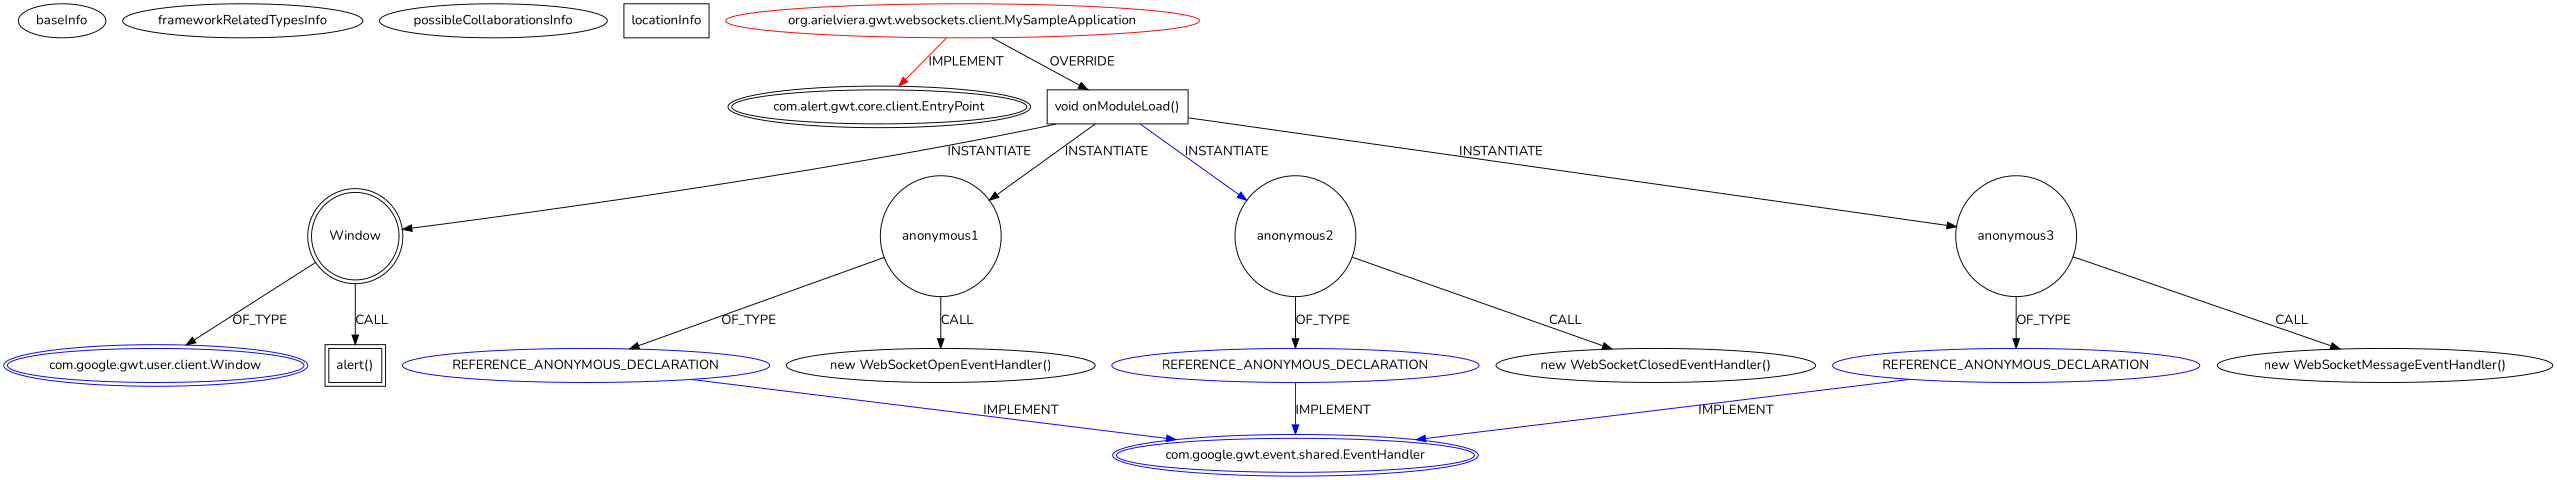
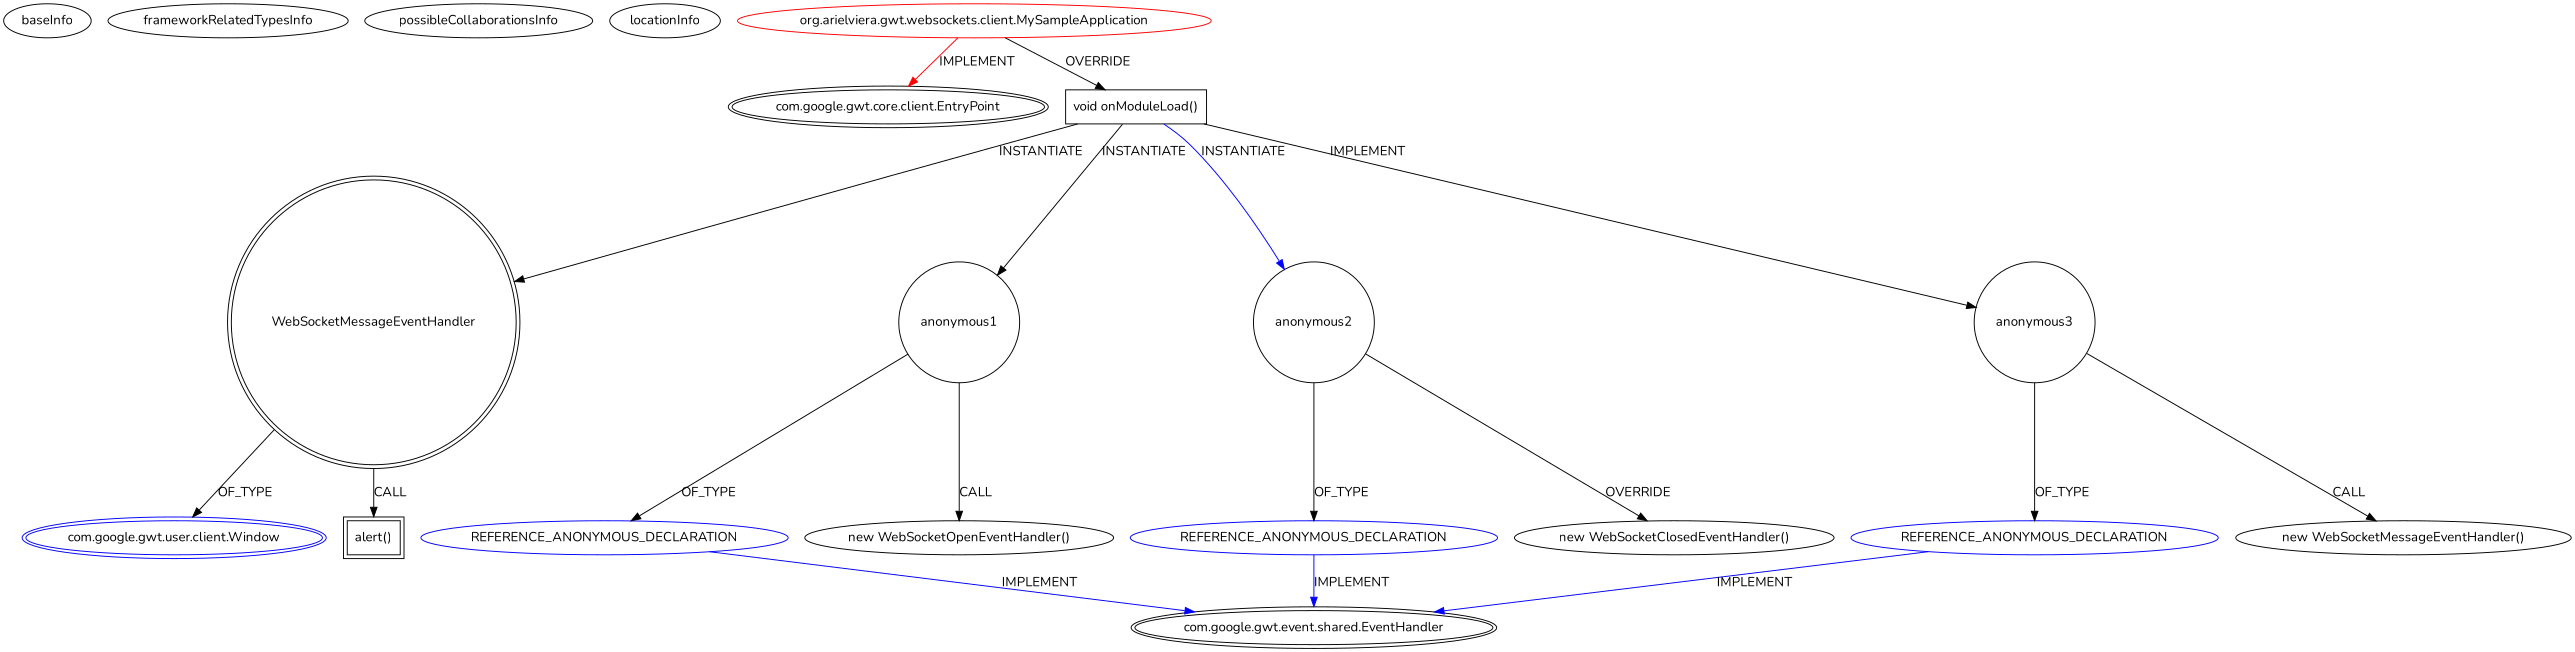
(666, 21) -> (665, 21)
(879, 107) -> (888, 107)
(1501, 152) -> (1368, 152)
(355, 236) -> (374, 322)
(1565, 321) -> (1638, 493)
(1295, 455) -> (1314, 628)
